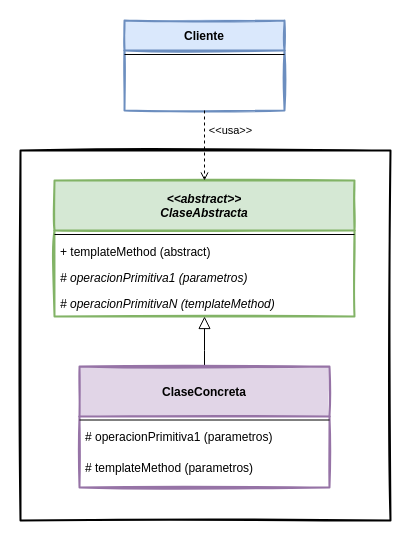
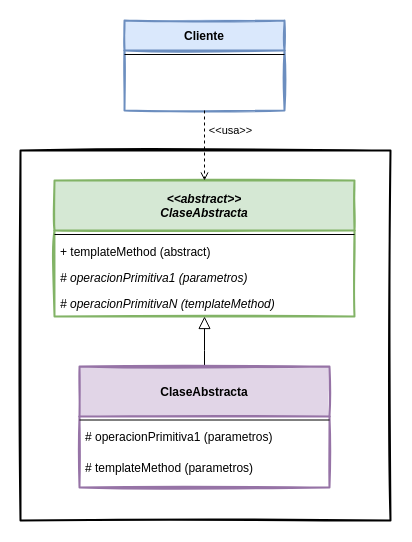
(204, 392) -> (204, 392)
